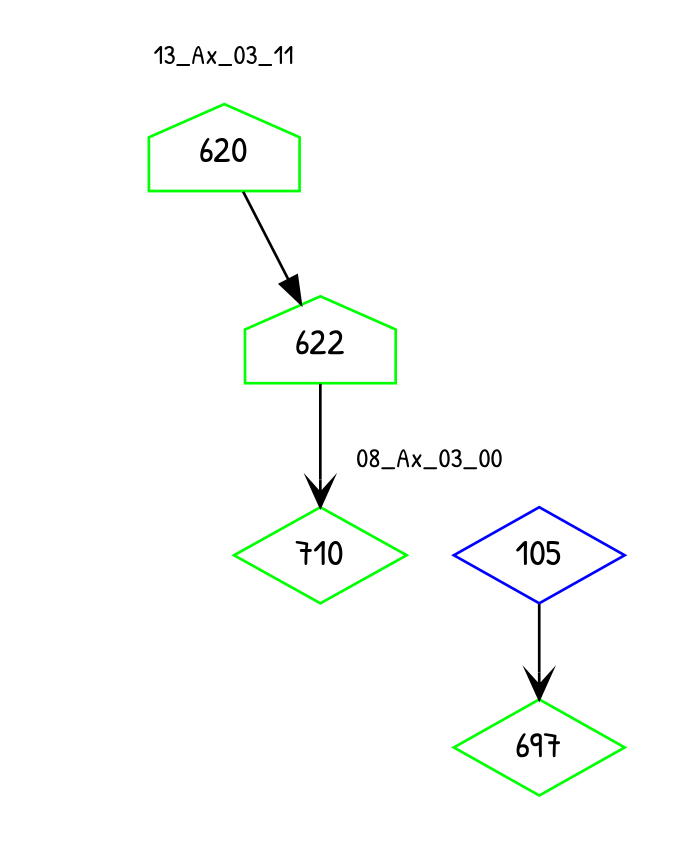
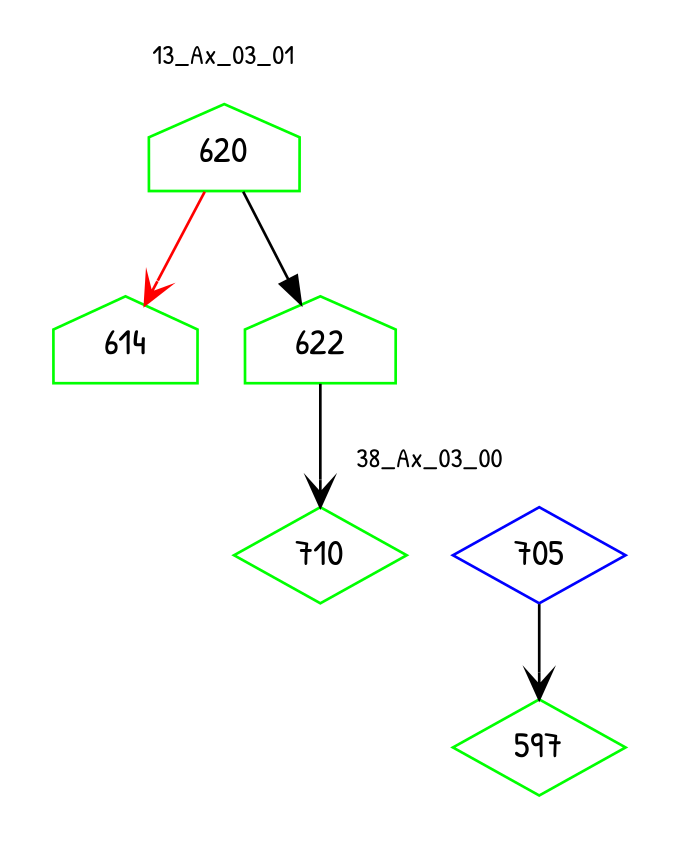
(224, 57) -> (224, 57)
none -> (125, 344)
(430, 460) -> (430, 460)
(539, 555) -> (539, 555)
(539, 747) -> (539, 747)
